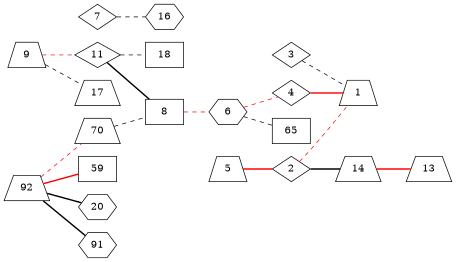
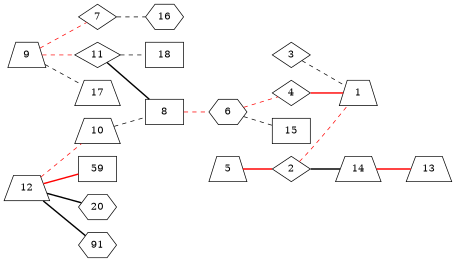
none -> (63, 35)
(98, 131) -> (98, 131)
(291, 131) -> (291, 131)
(27, 188) -> (27, 188)
